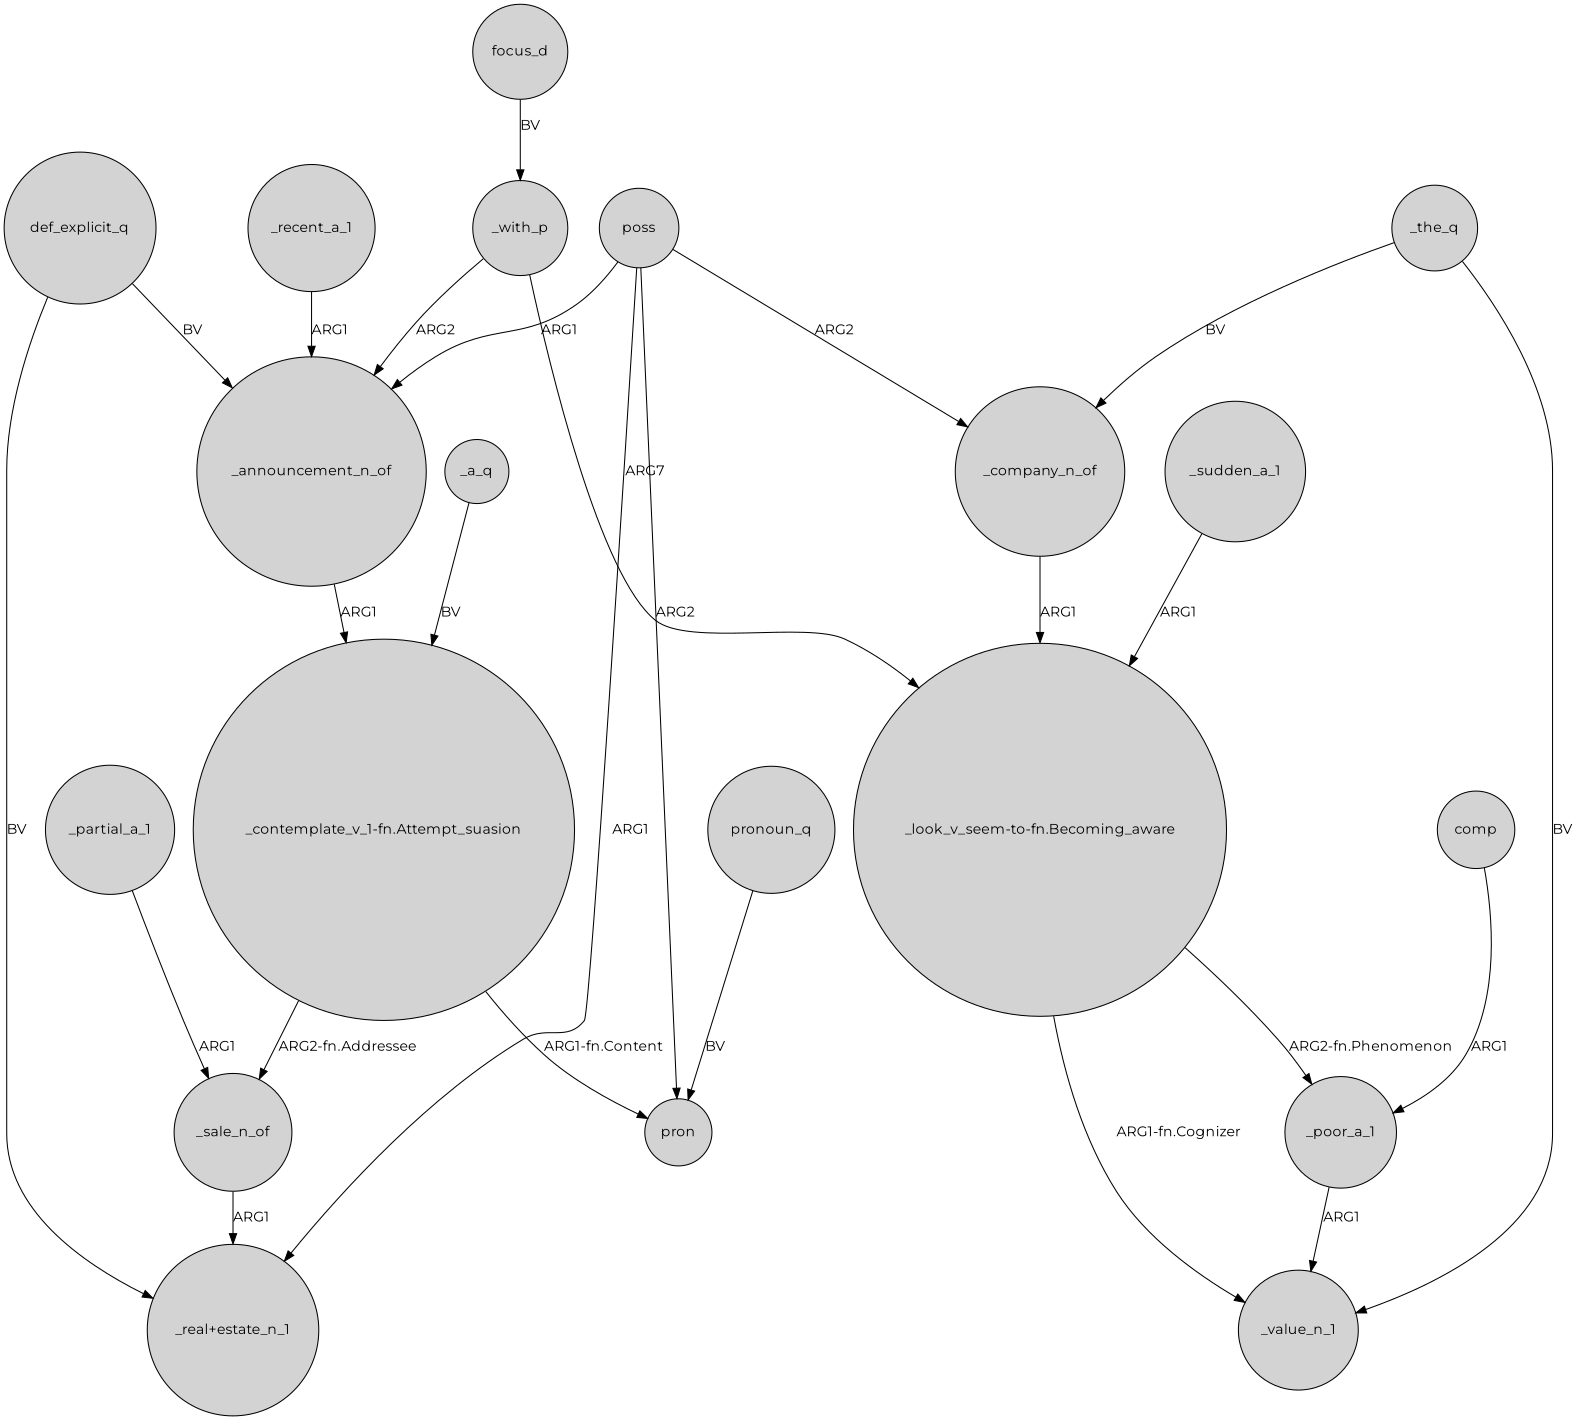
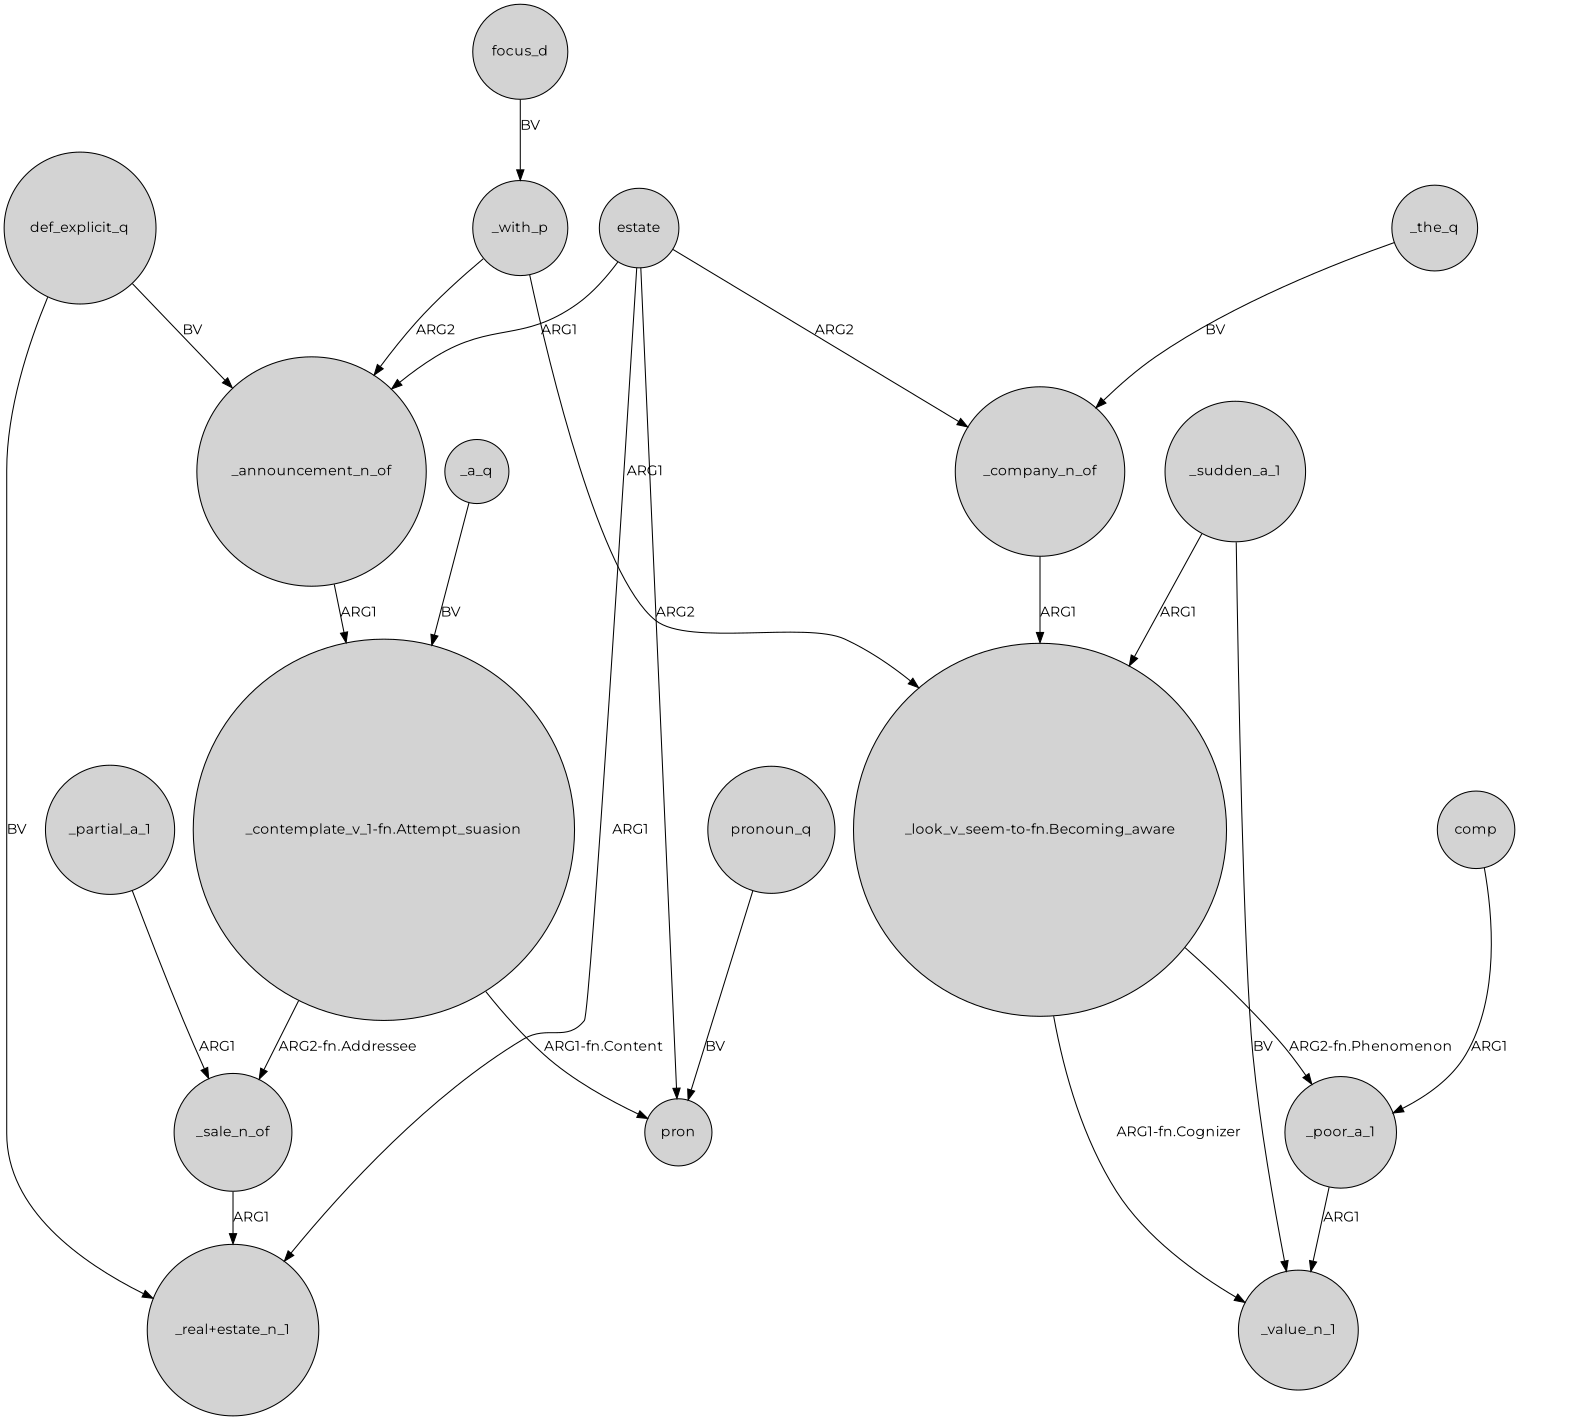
(312, 228) -> none
(639, 228) -> (639, 228)
(645, 472) -> (645, 472)
(1553, 823) -> (1245, 903)
